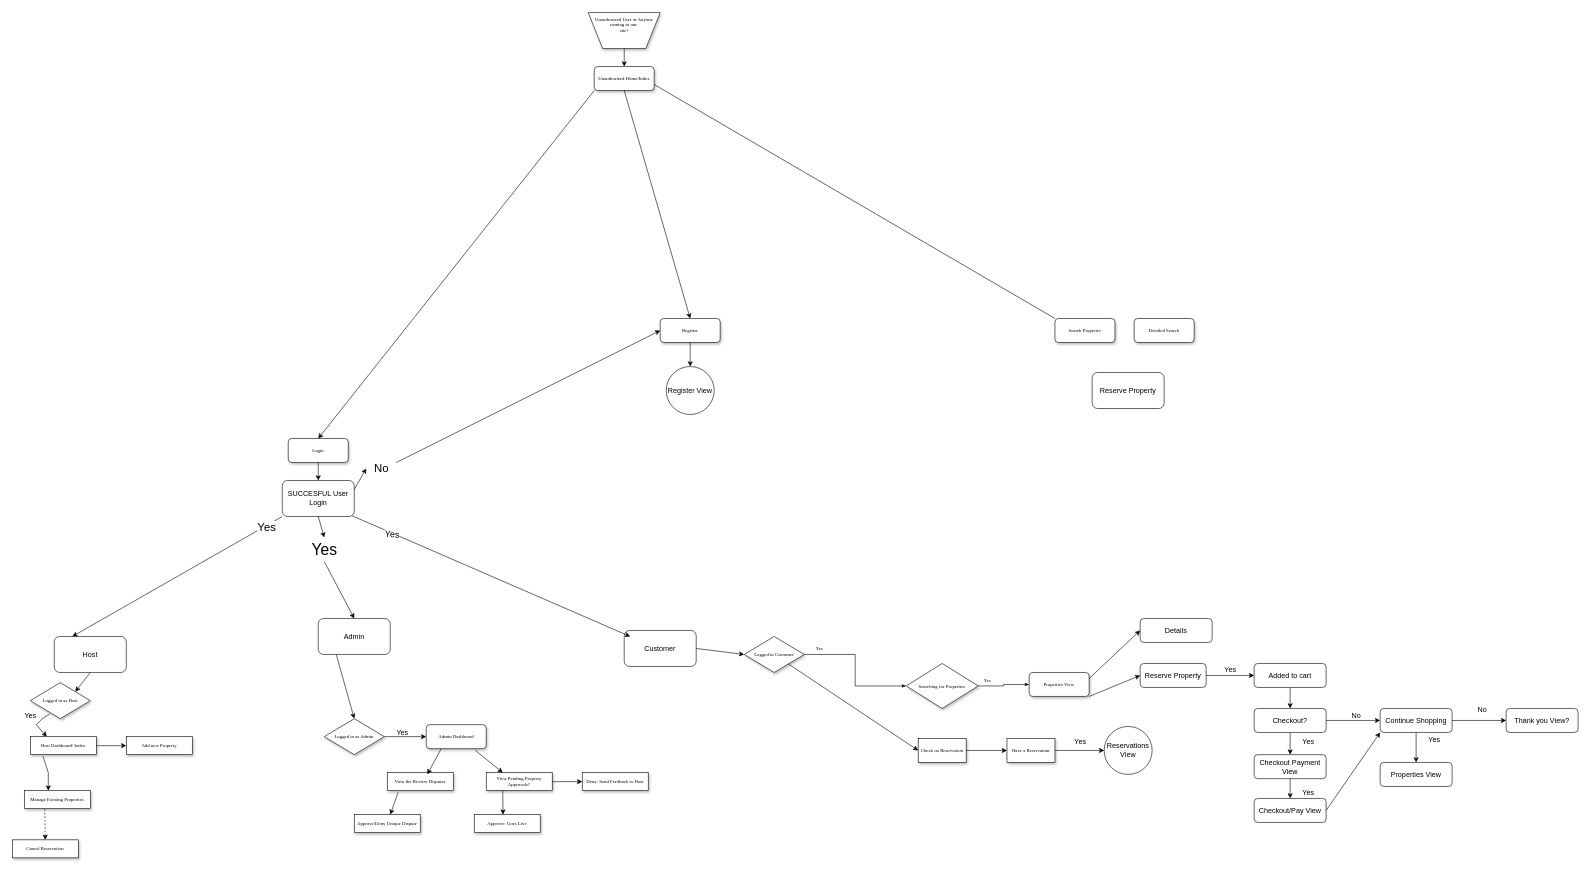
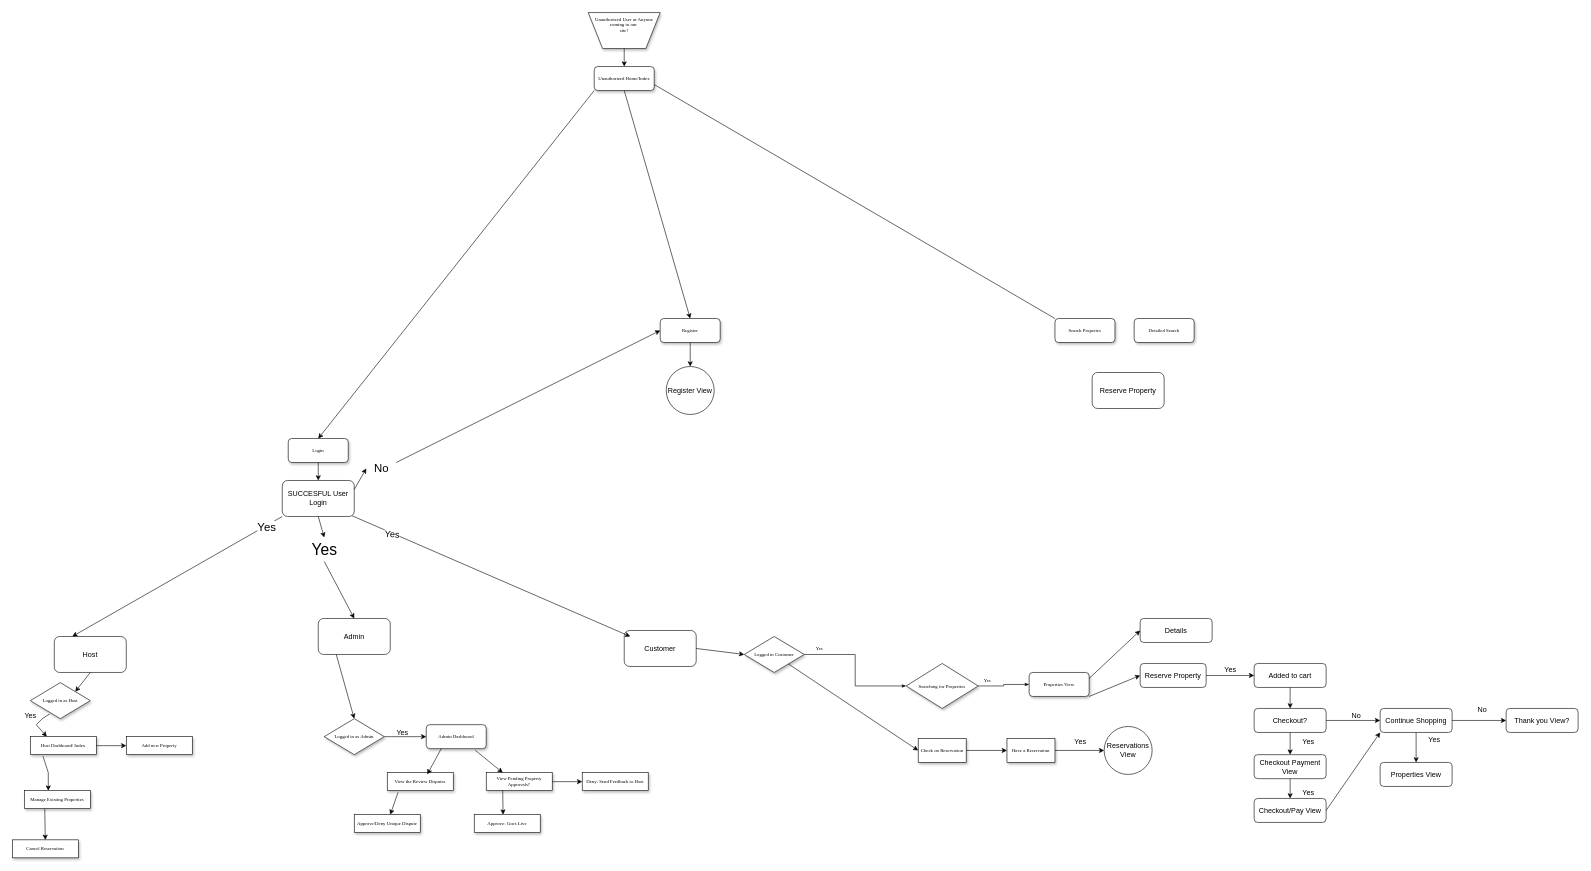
(45, 822) -> (45, 822)
